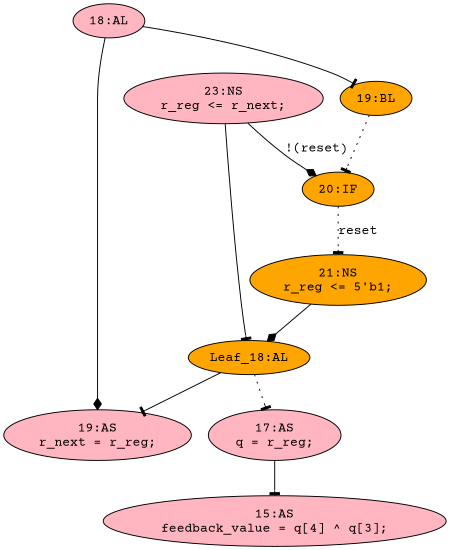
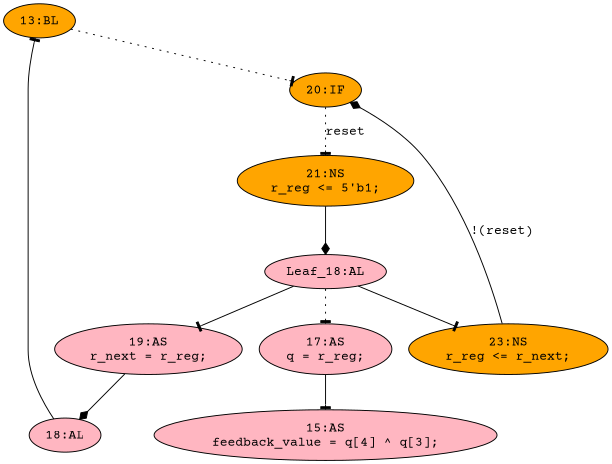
(224, 98) -> (508, 349)
(376, 98) -> (39, 21)
(98, 218) -> (106, 393)
(234, 230) -> (406, 306)
(249, 358) -> (326, 272)
